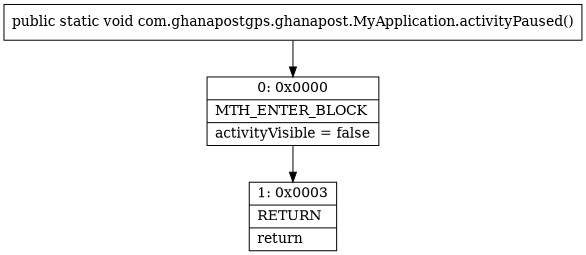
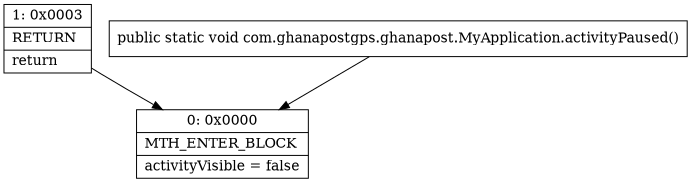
(293, 159) -> (122, 87)
